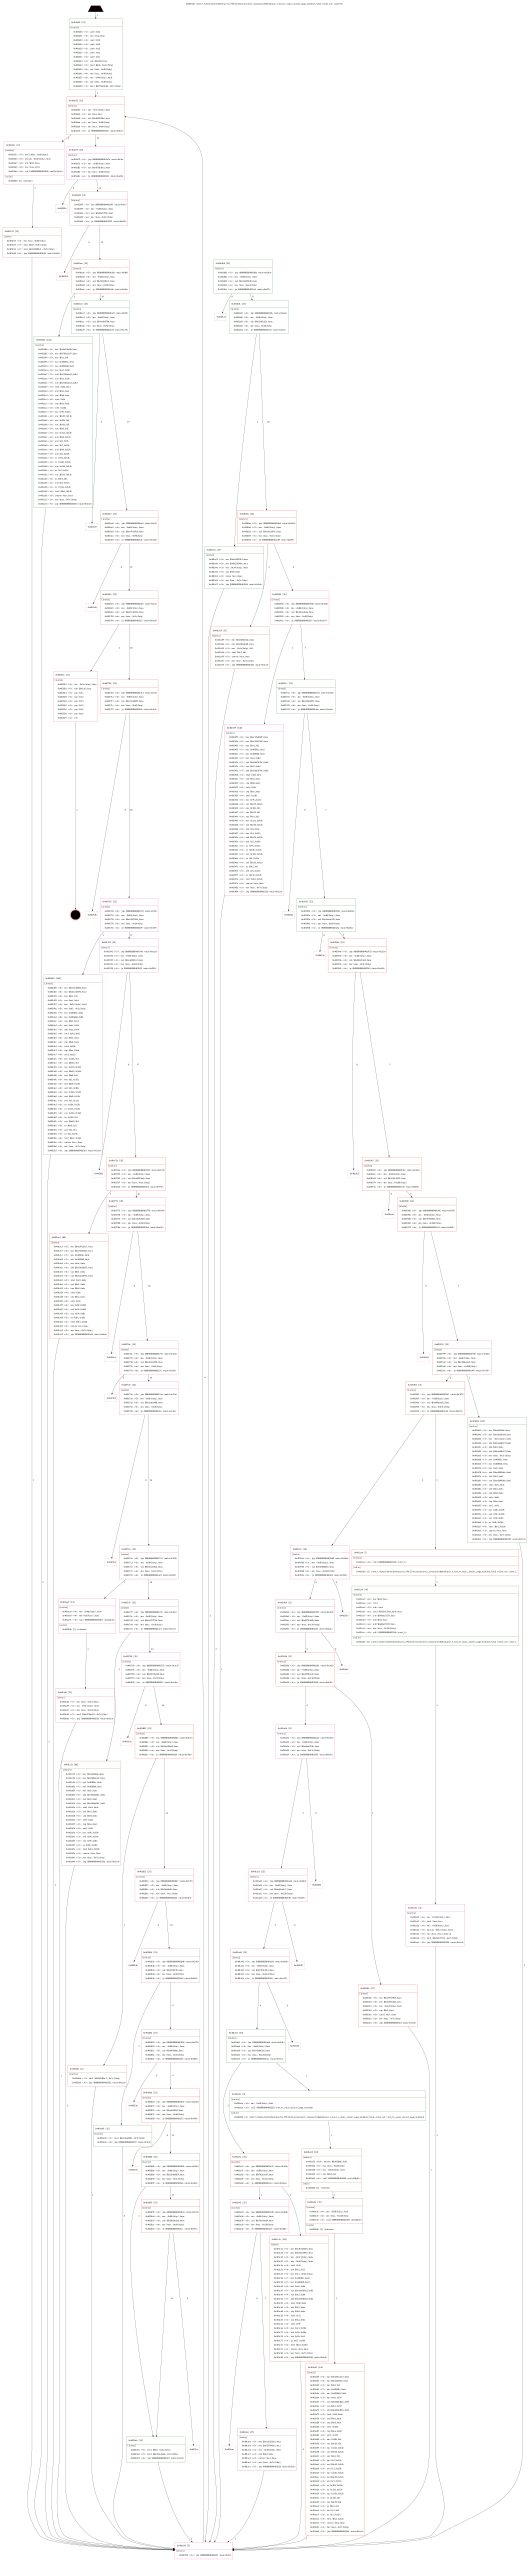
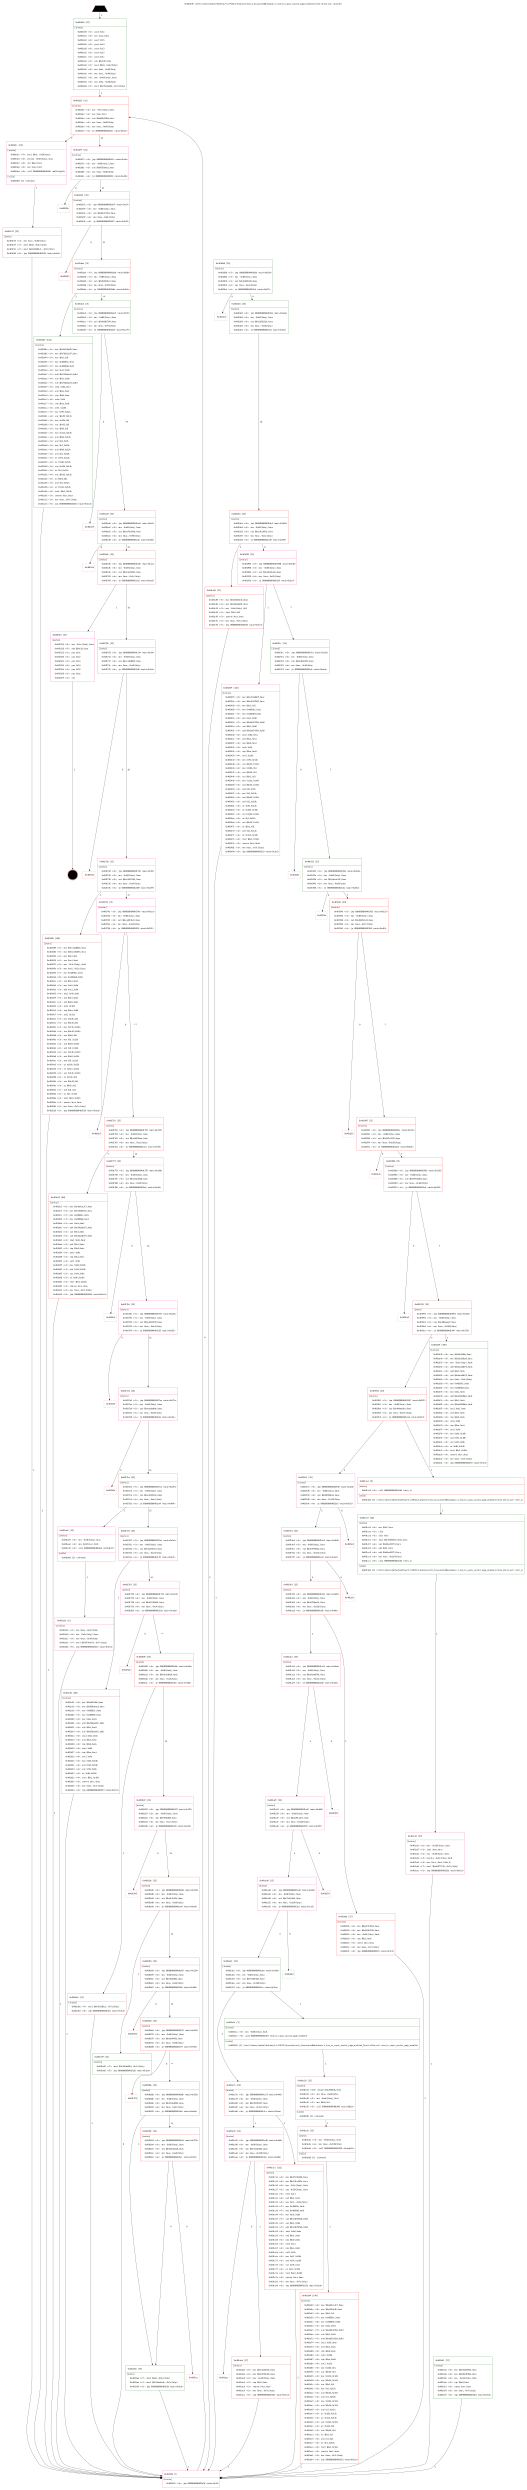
(243, 439) -> none
(523, 2163) -> none
